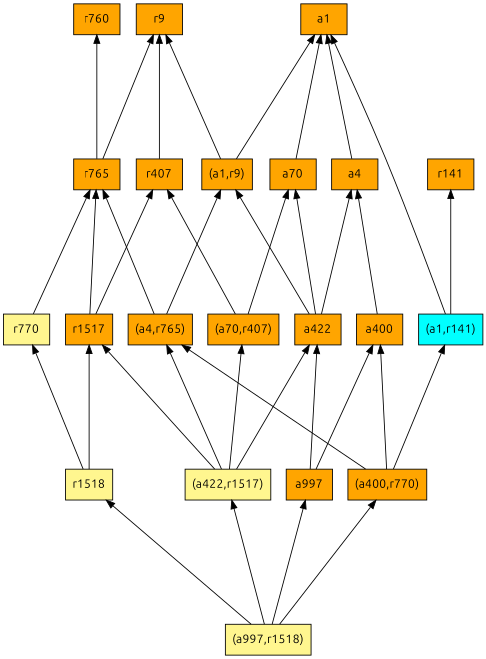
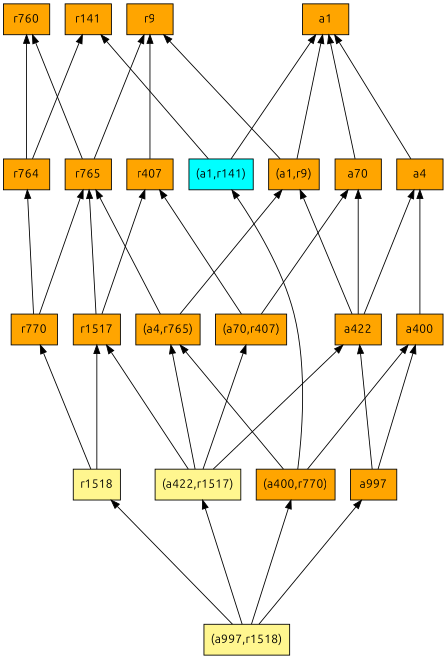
none -> (27, 174)
(27, 329) -> (34, 329)
